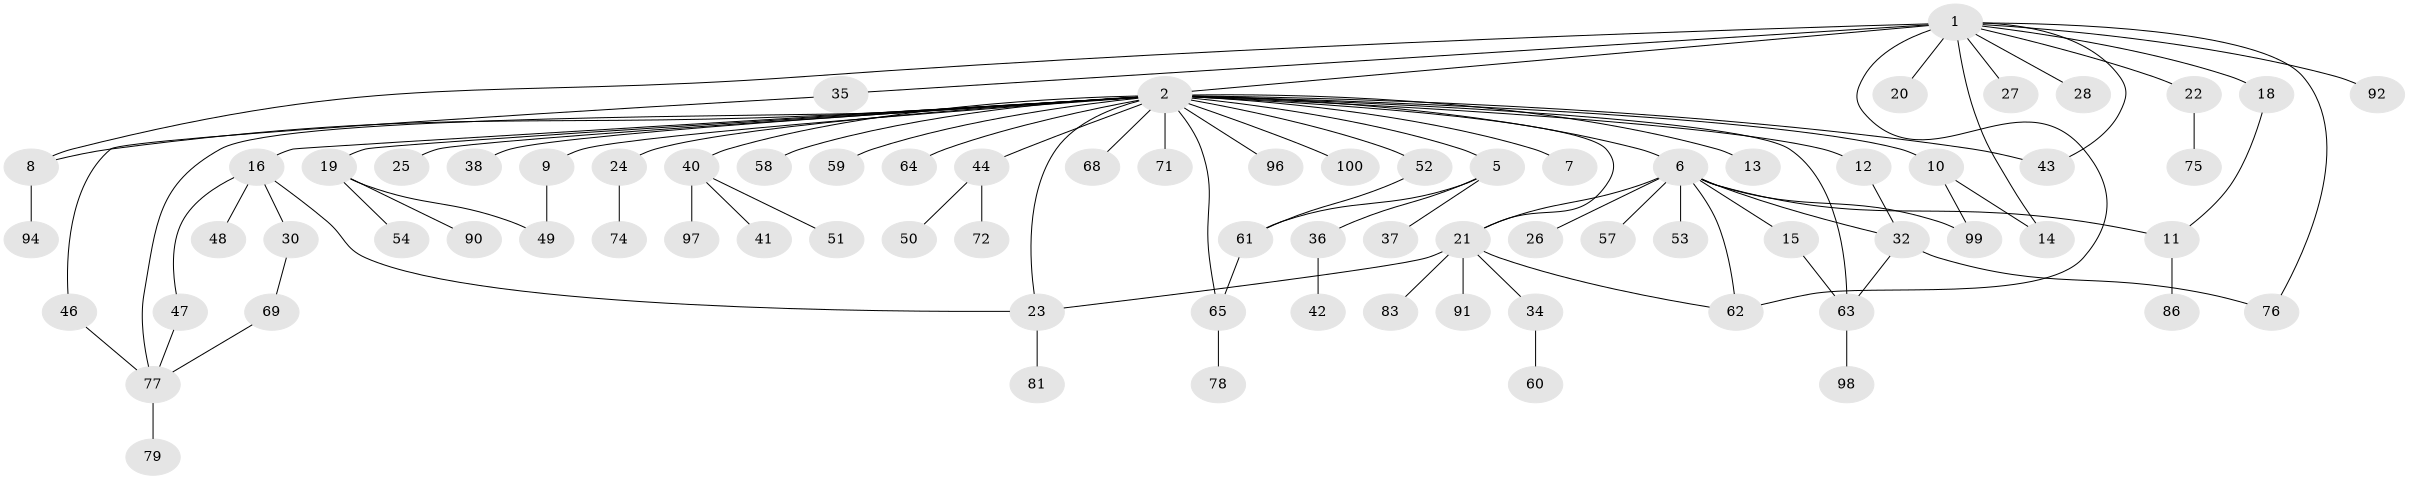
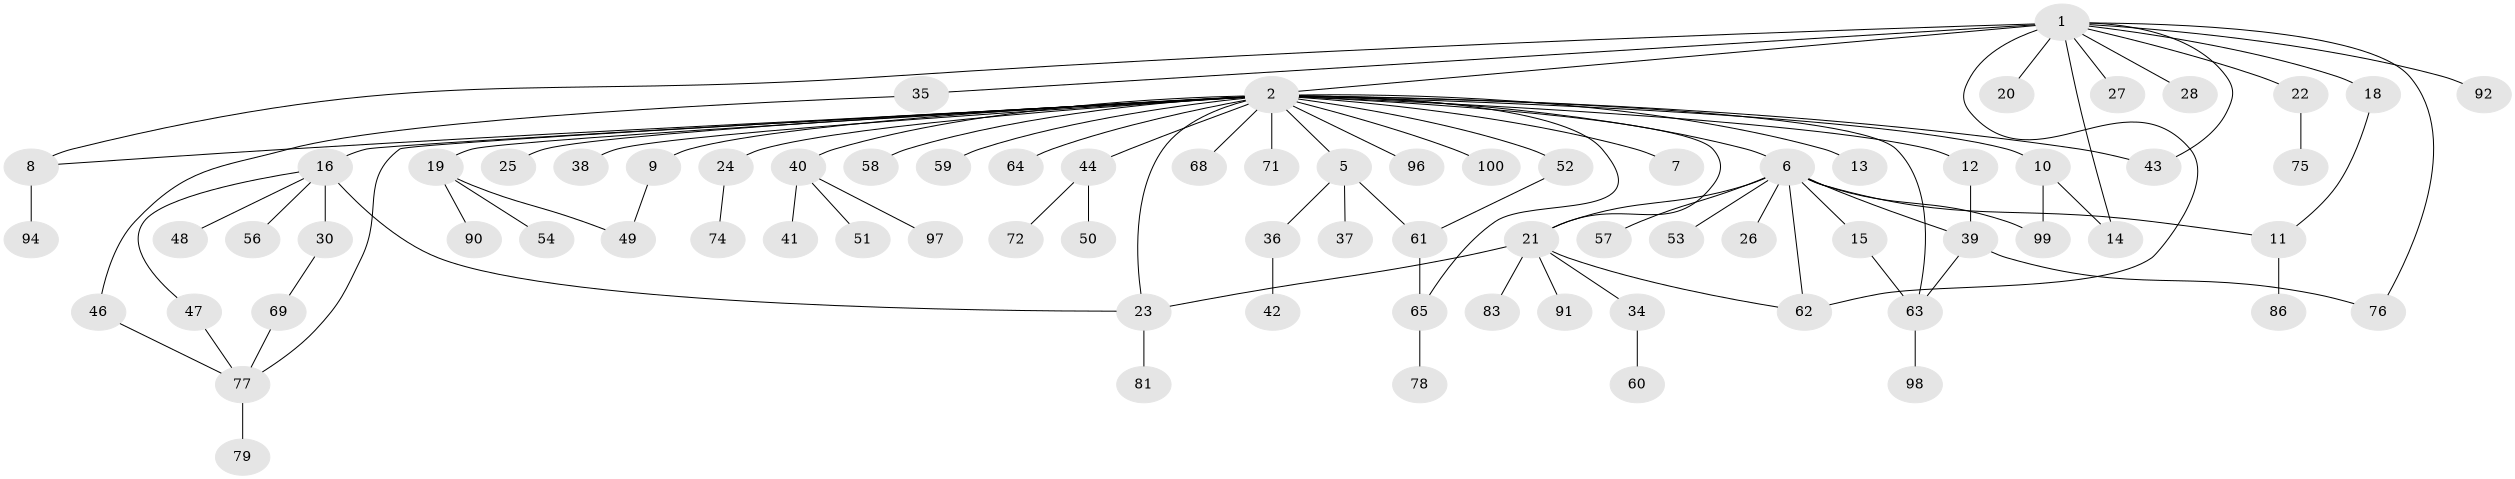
none -> (253, 240)
(1902, 240) -> (1971, 240)
